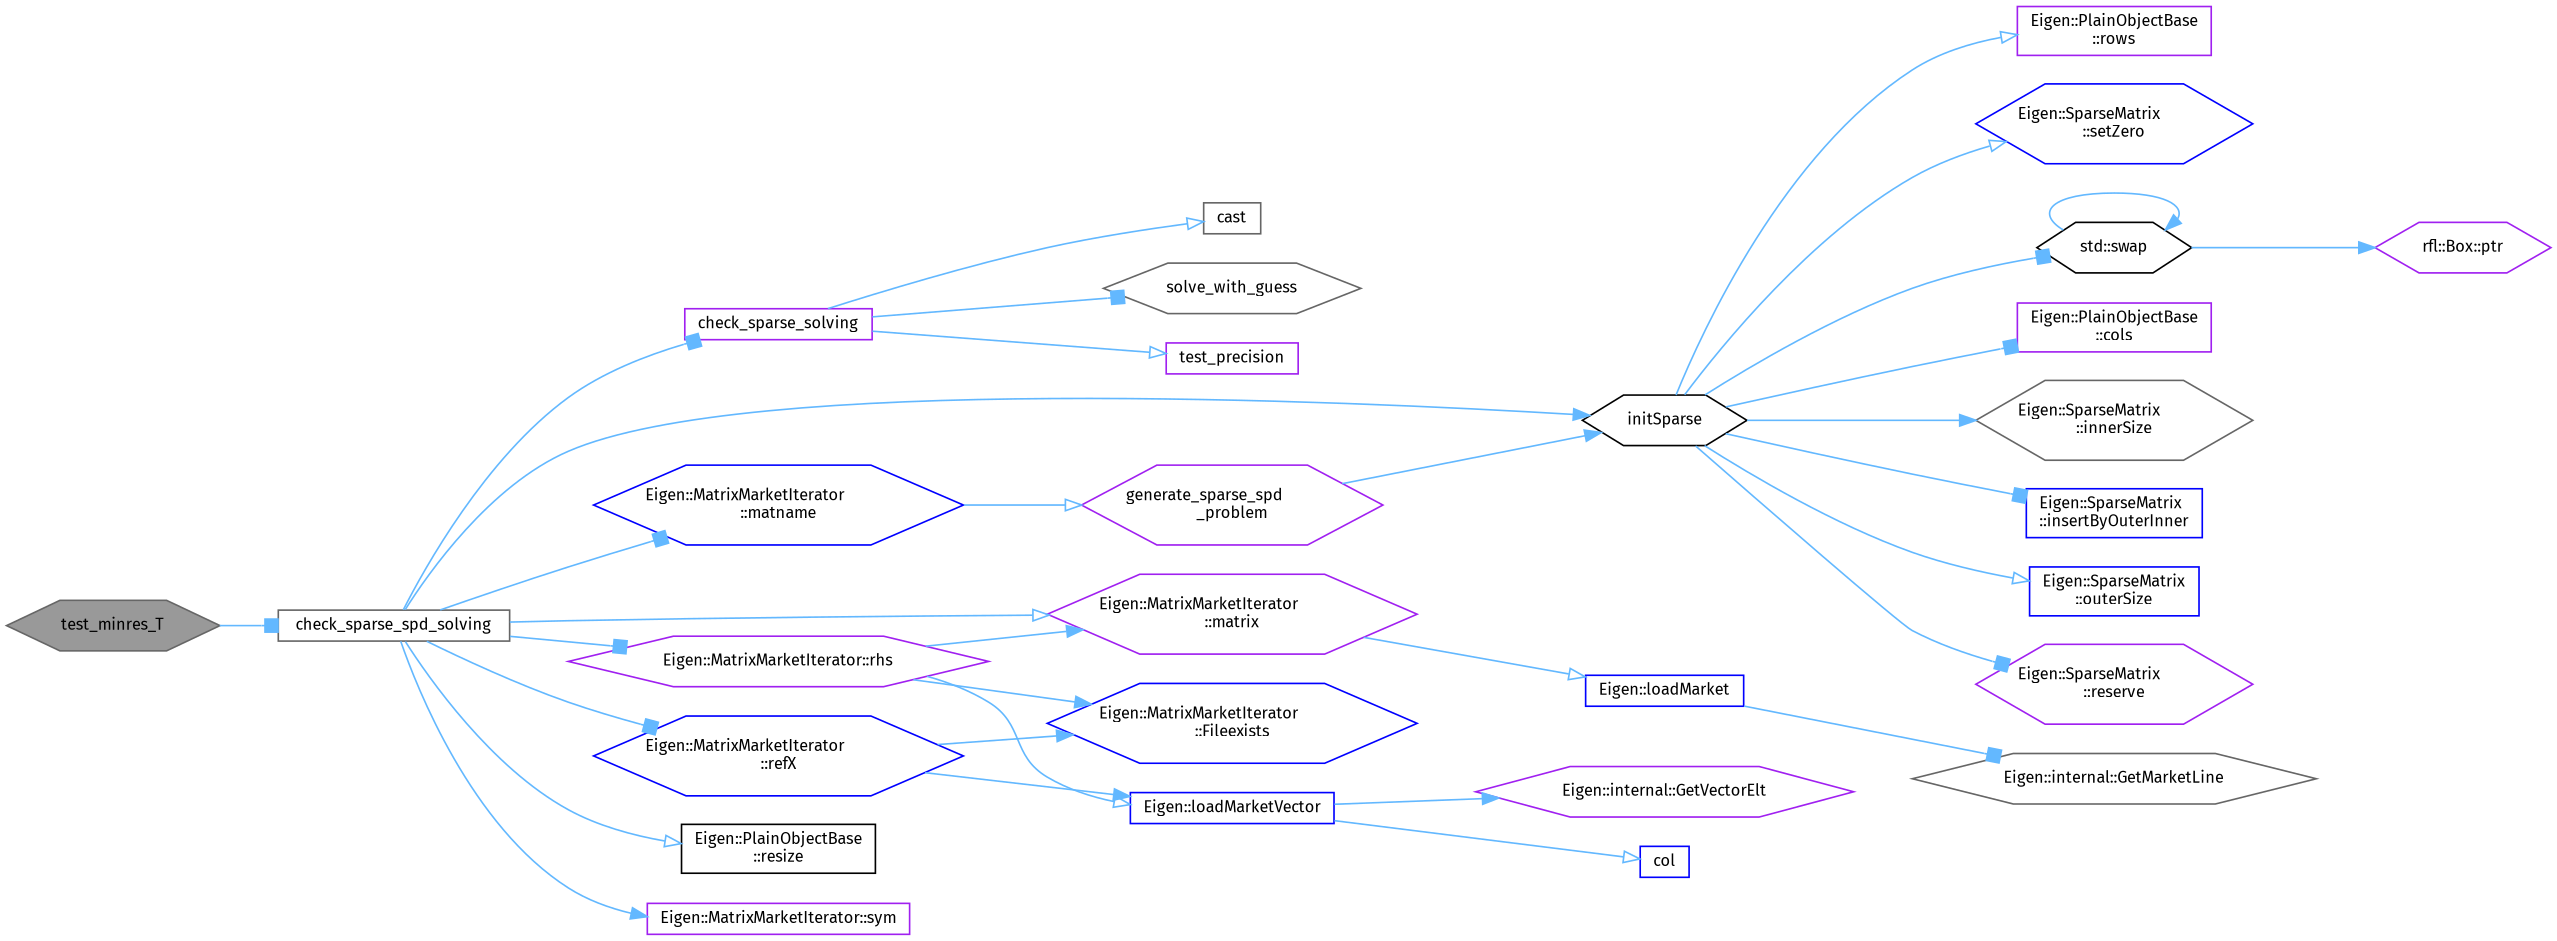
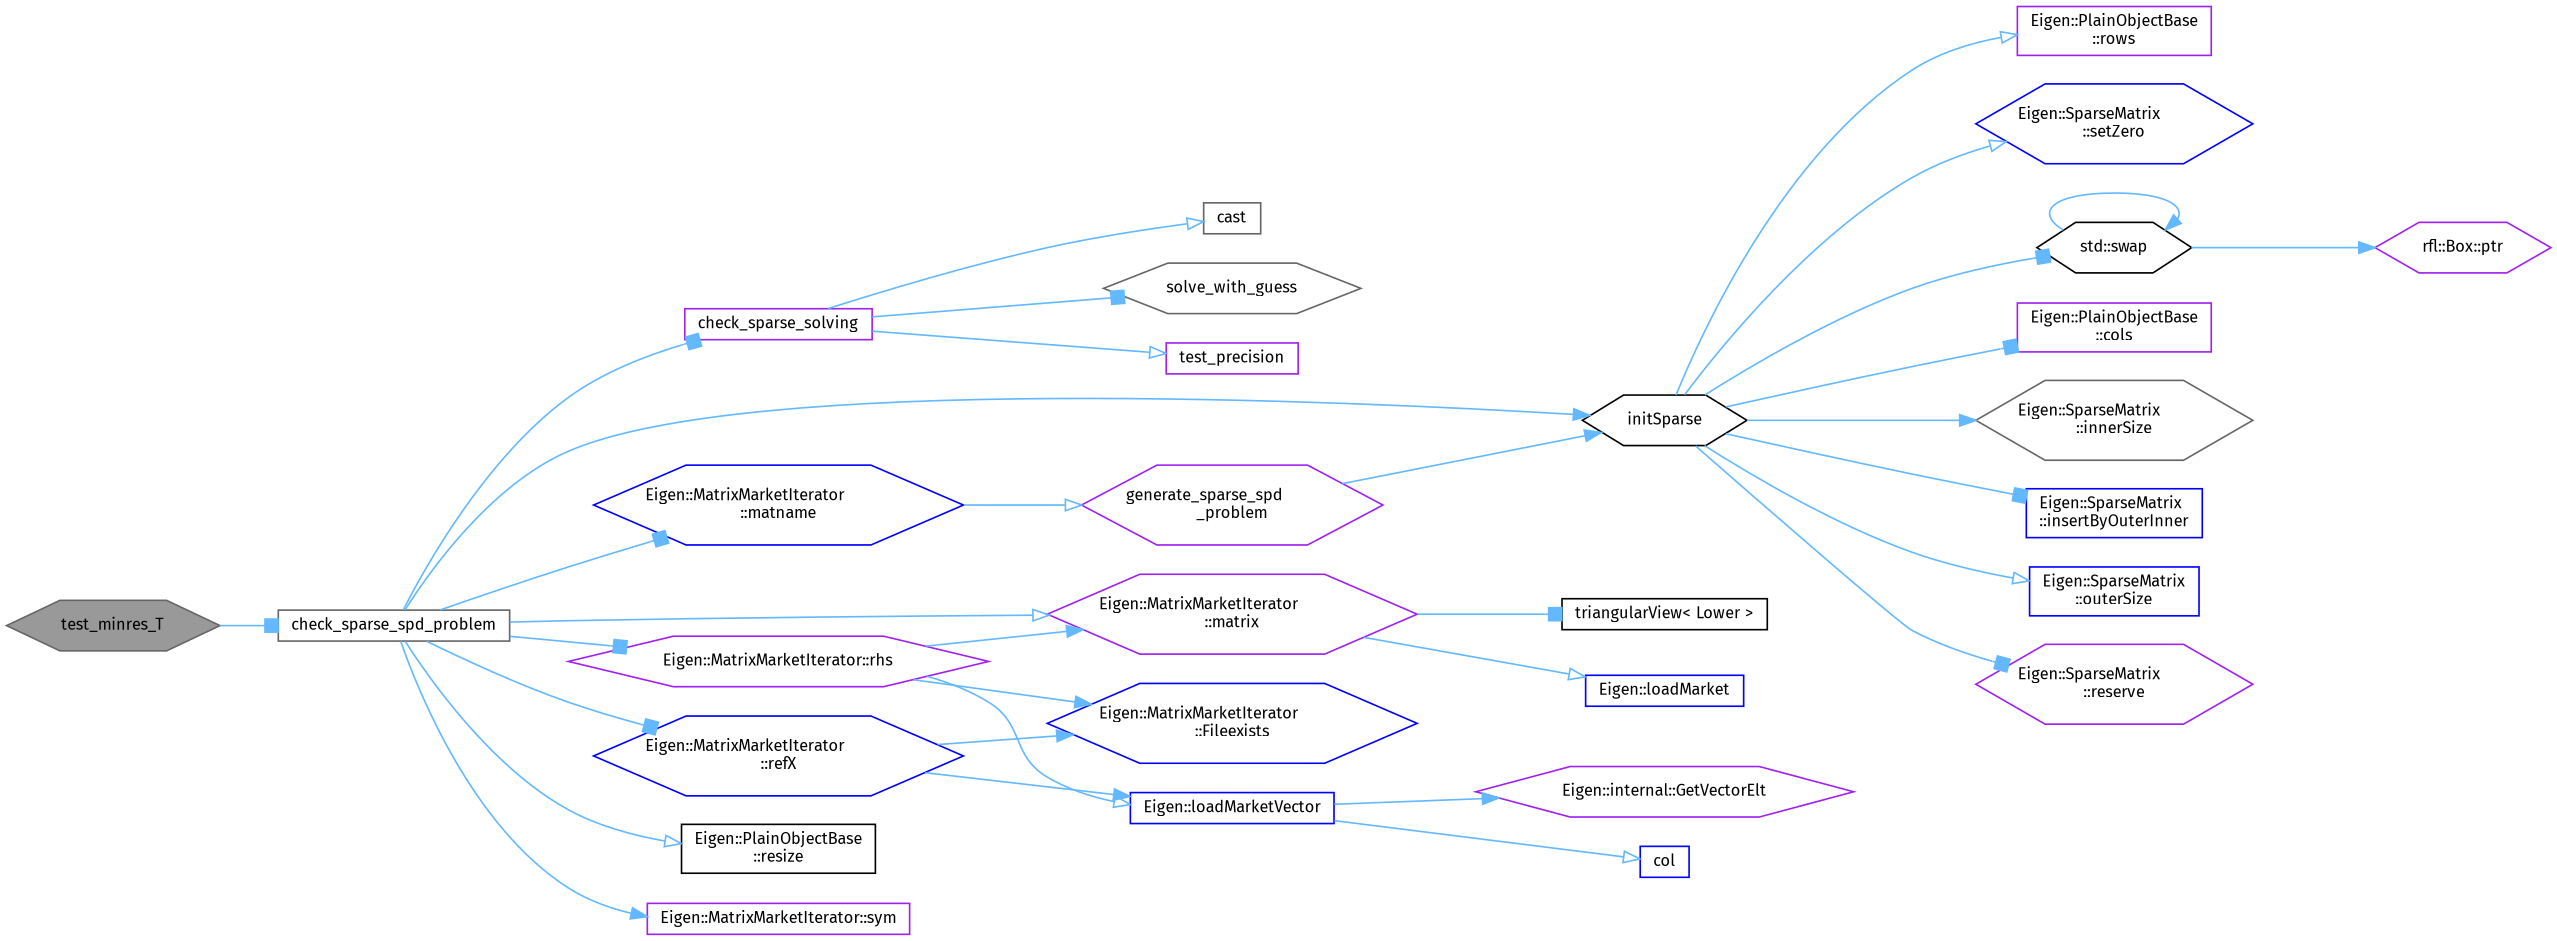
none -> (1665, 614)
(394, 626) -> (394, 626)
(2114, 779) -> none
